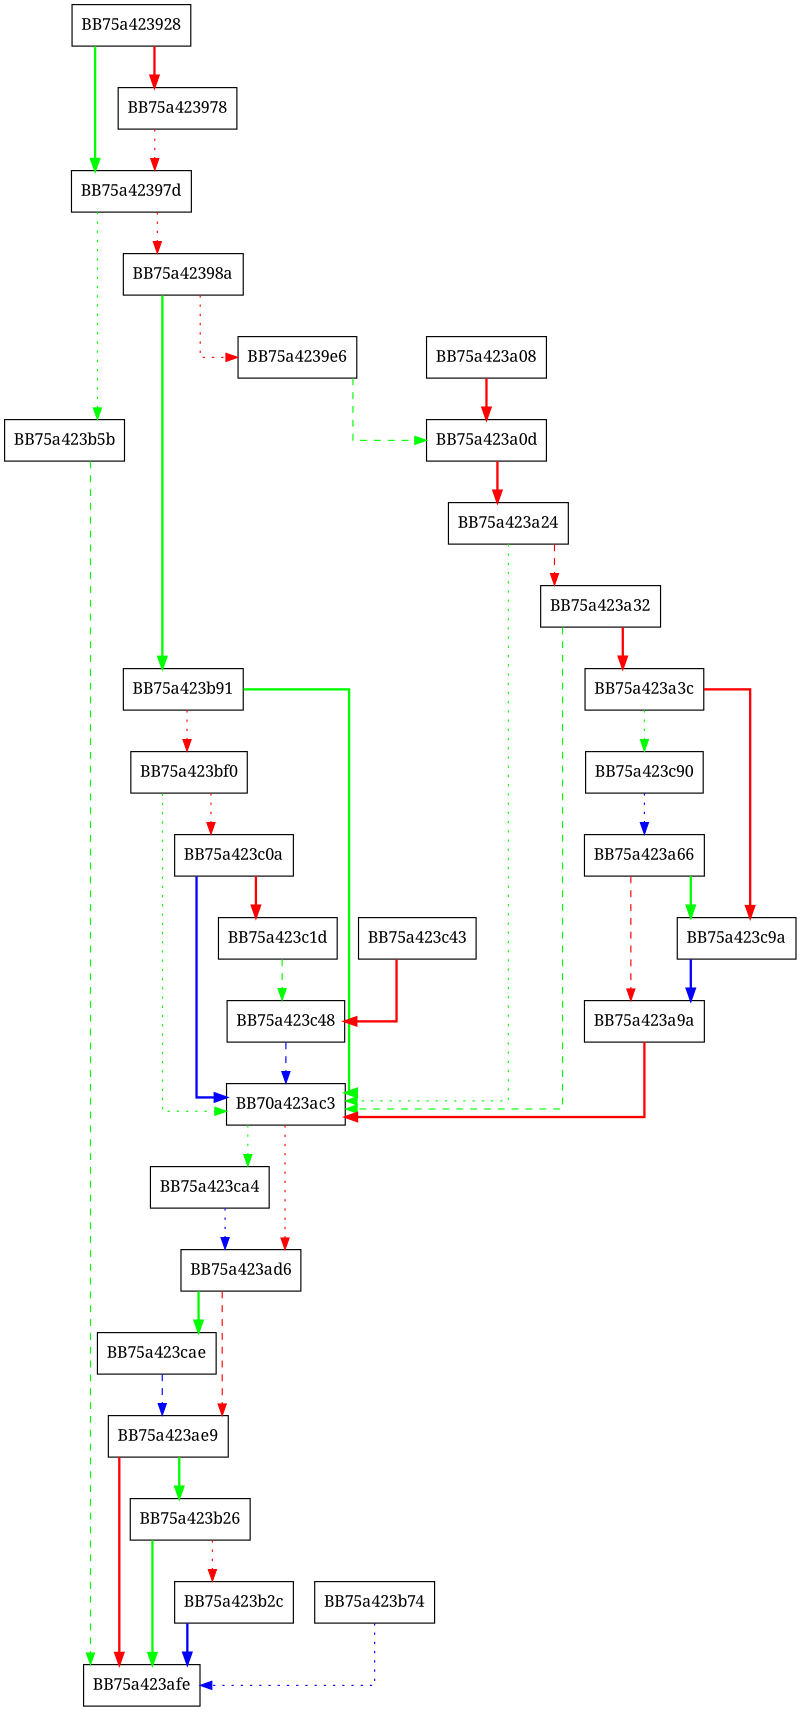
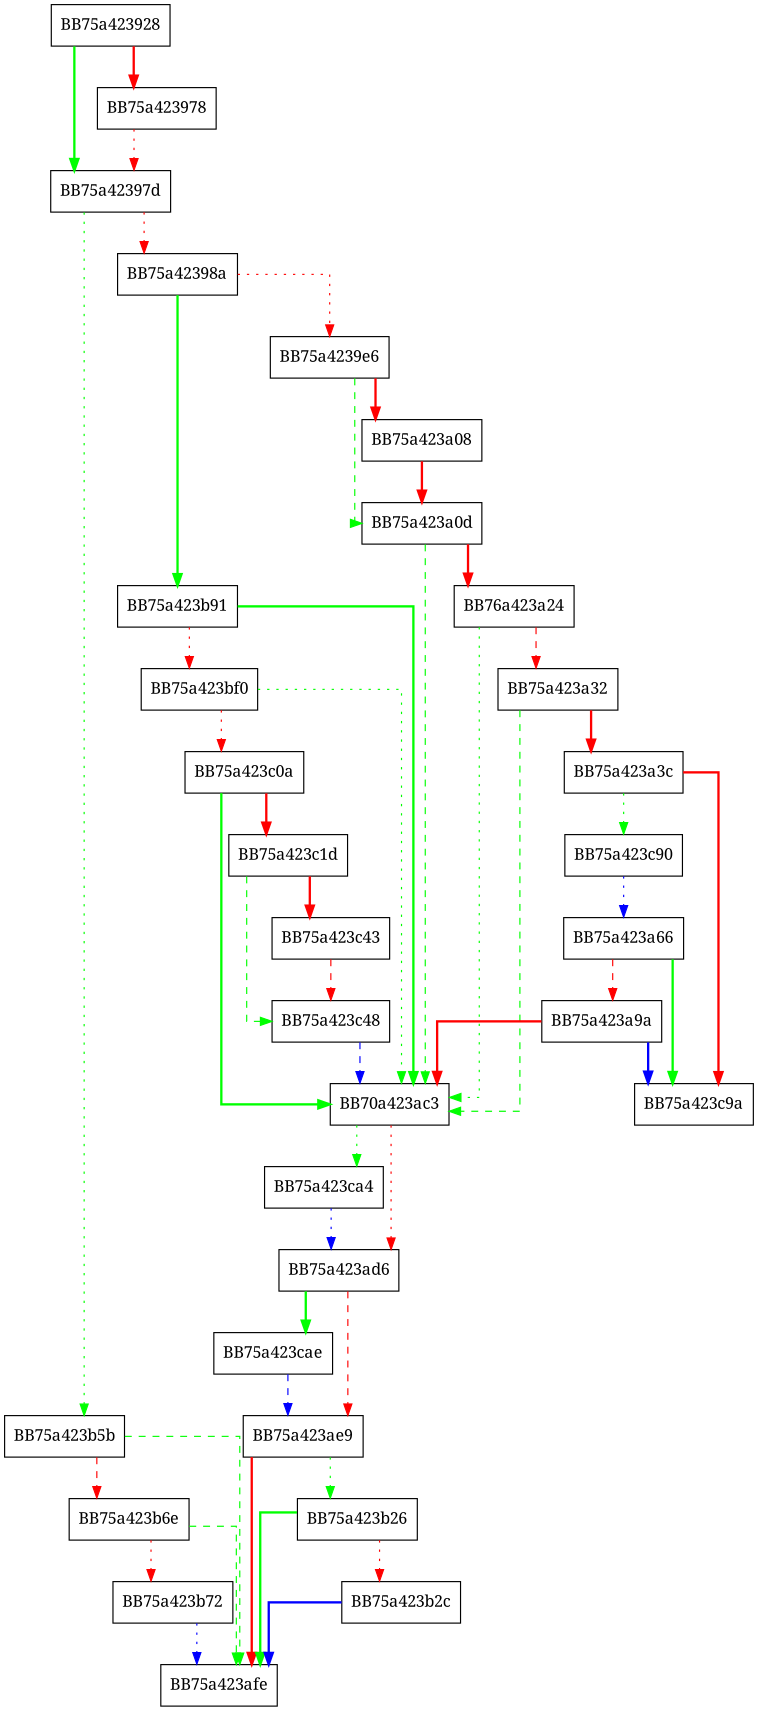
none -> (376, 393)
(508, 523) -> (514, 606)
none -> (425, 808)
none -> (310, 891)
(691, 974) -> (648, 1057)
(197, 996) -> (221, 997)
(397, 1010) -> (331, 974)
(179, 1472) -> (330, 1472)
none -> (129, 1519)
(375, 1602) -> (173, 1602)
